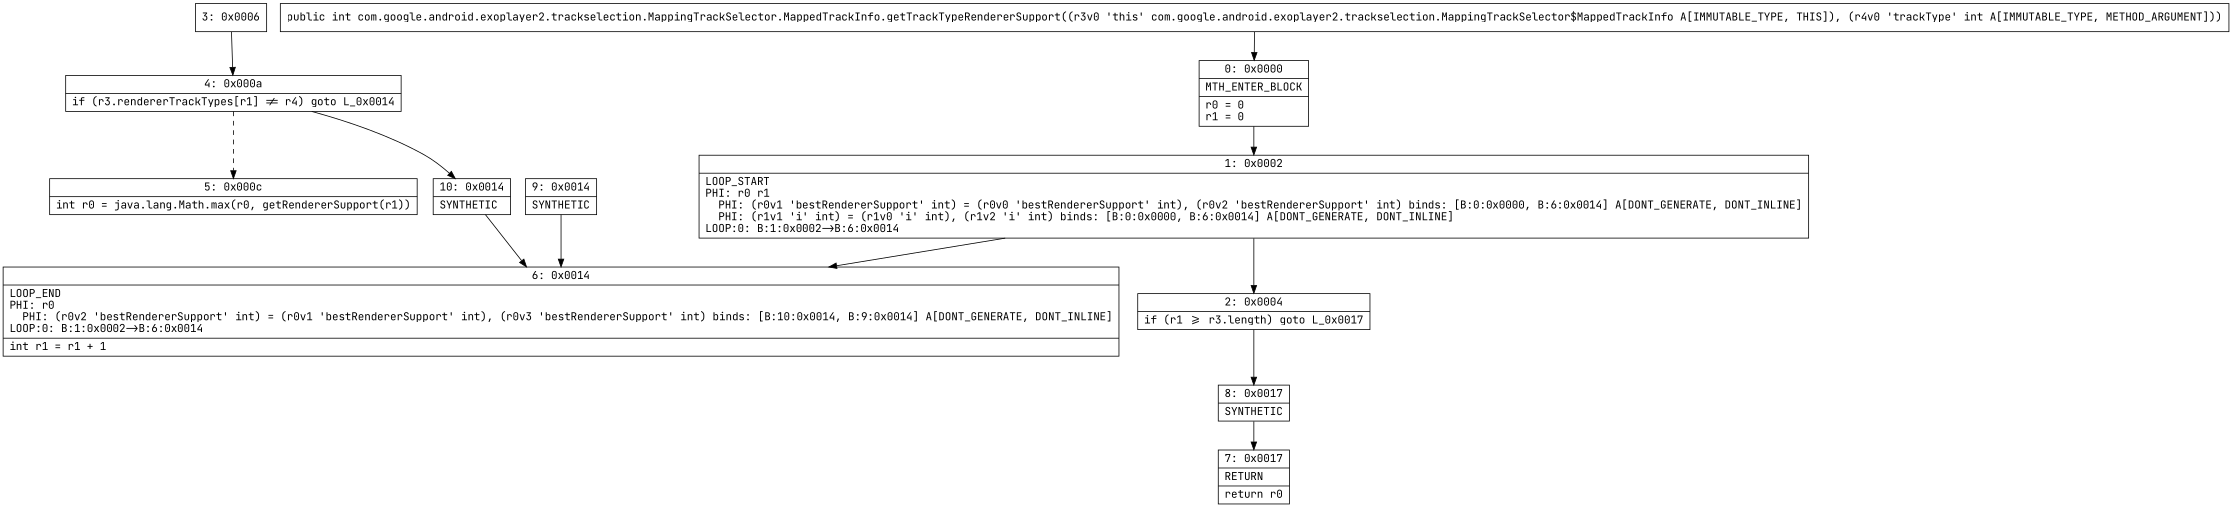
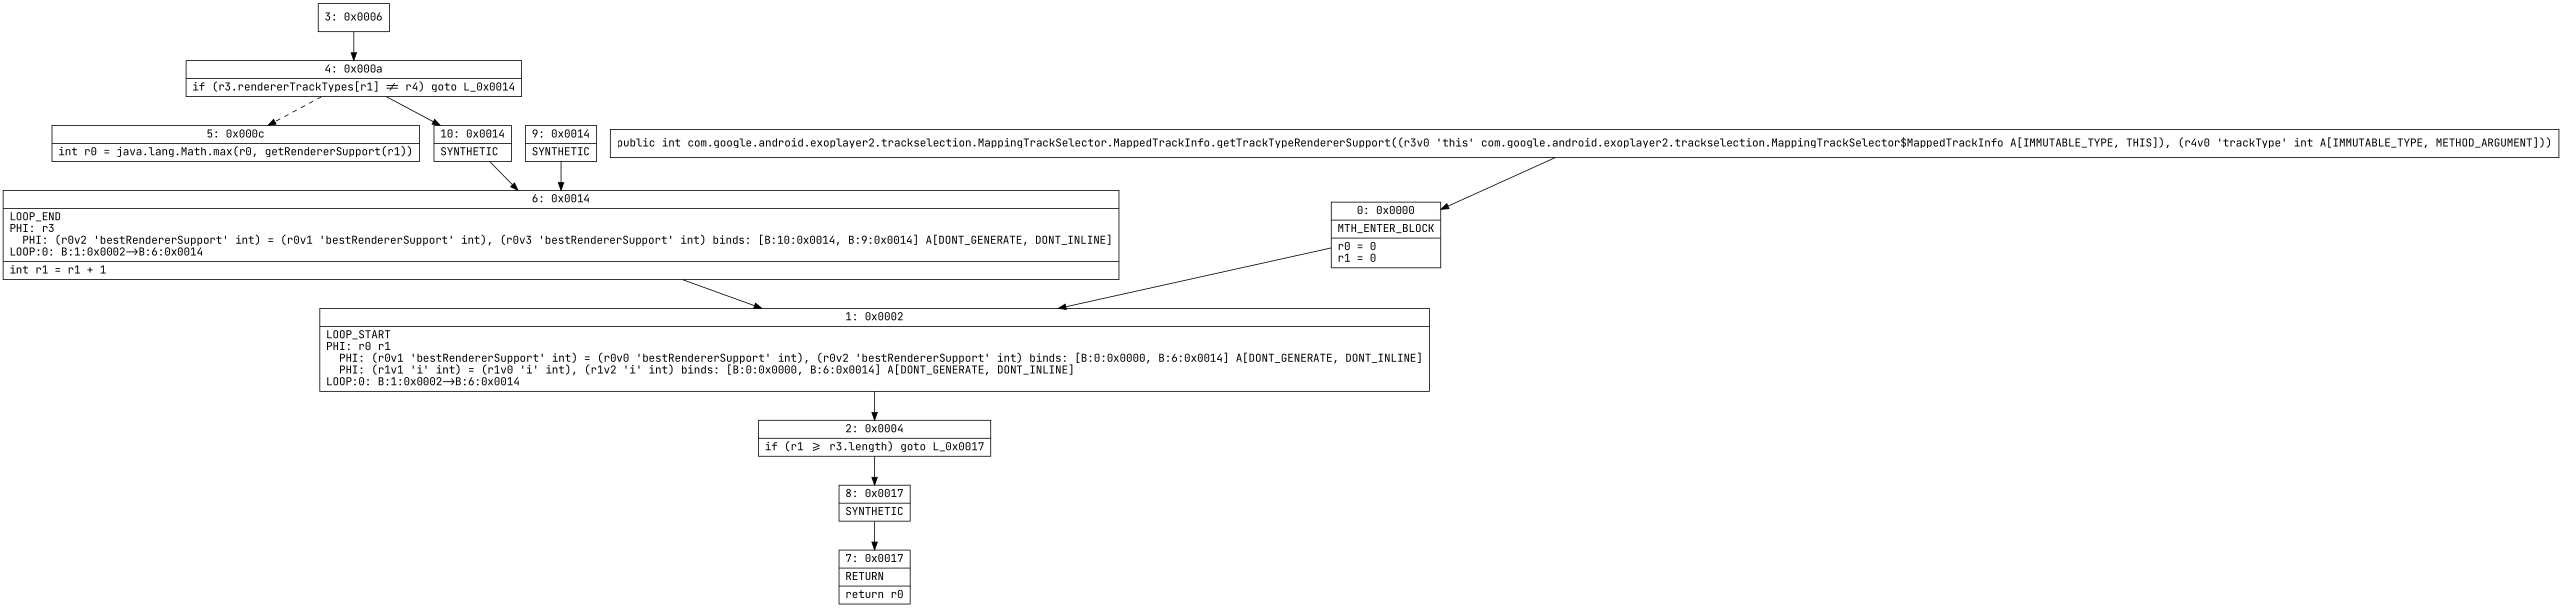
(921, 252) -> (718, 293)
(36, 305) -> (36, 229)
